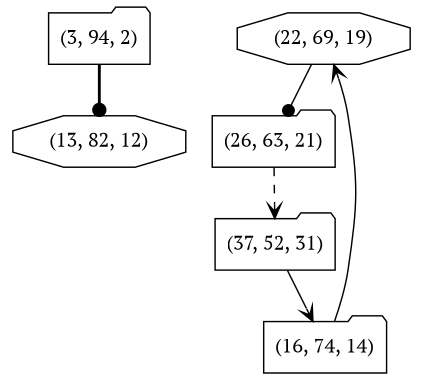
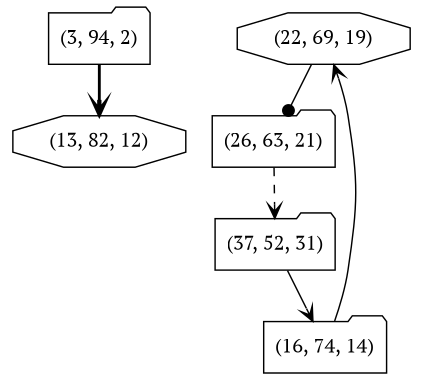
(99, 84) -> (99, 84)
